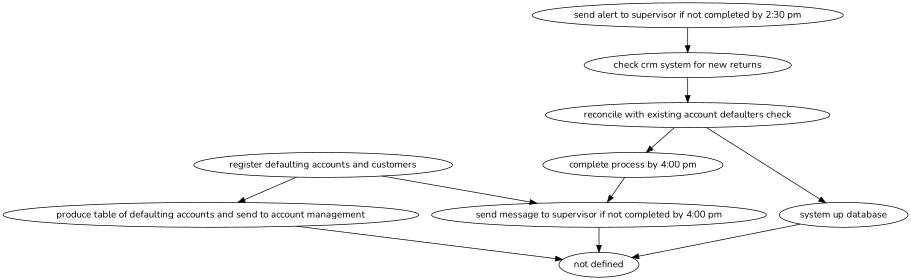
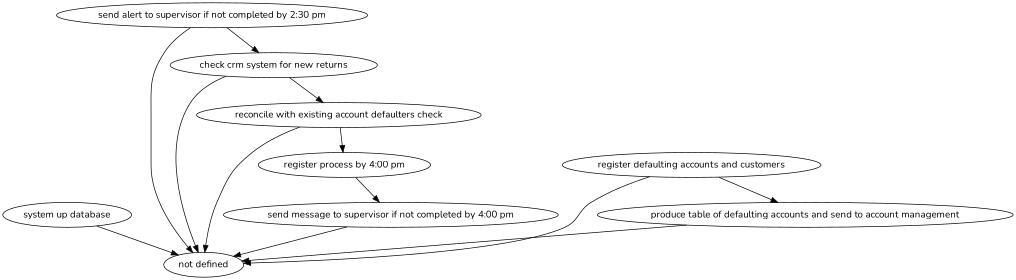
none -> (151, 135)
none -> (176, 152)
(763, 163) -> (233, 171)
(633, 165) -> (344, 165)
(456, 189) -> (459, 249)
